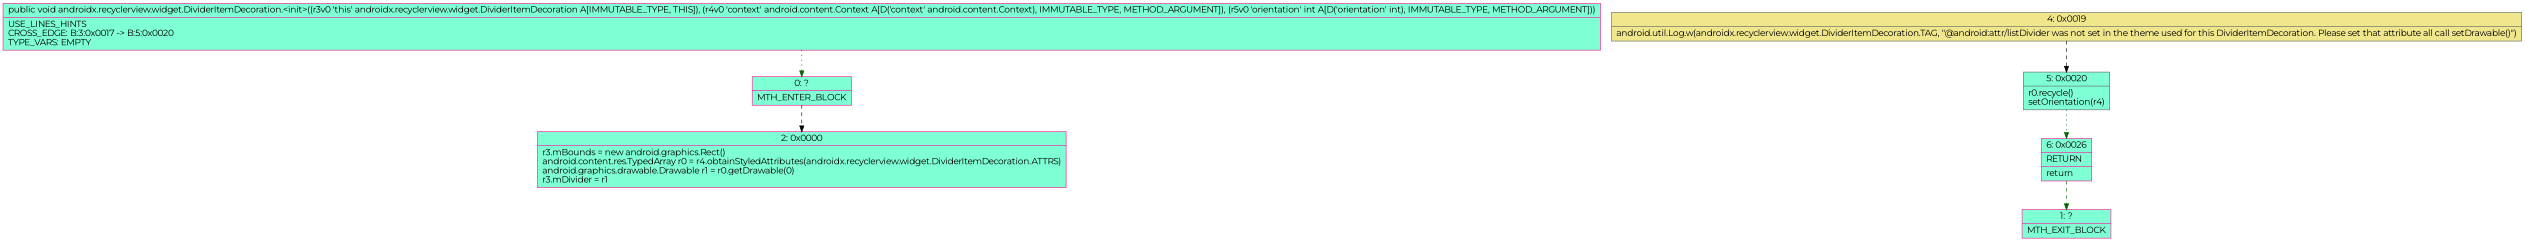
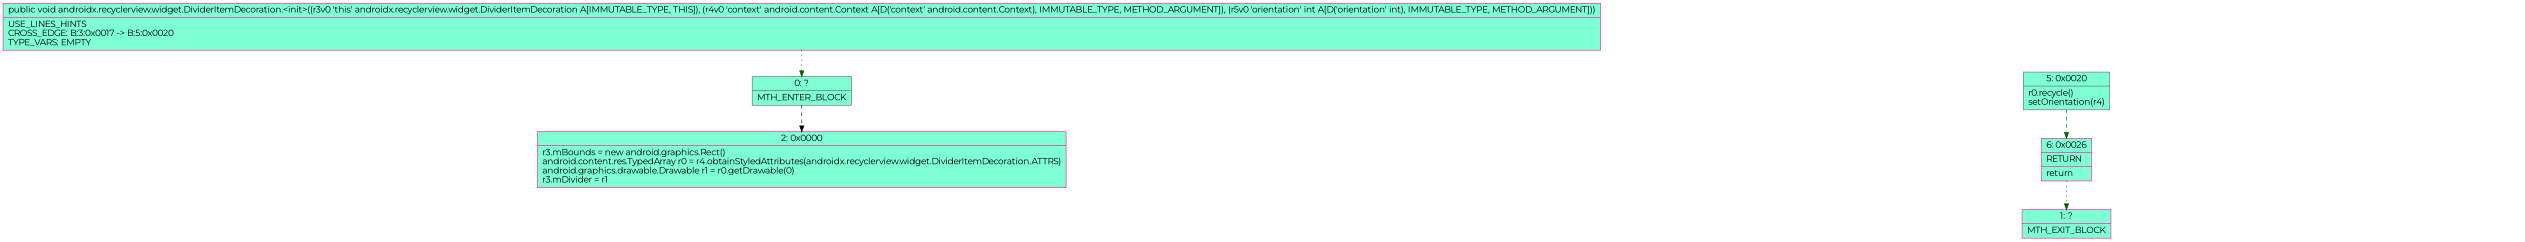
(2067, 27) -> none
(802, 91) -> (802, 91)
(2067, 121) -> (2067, 121)
(2067, 192) -> (2067, 192)
